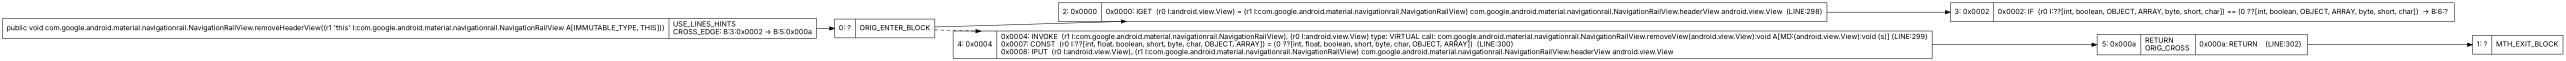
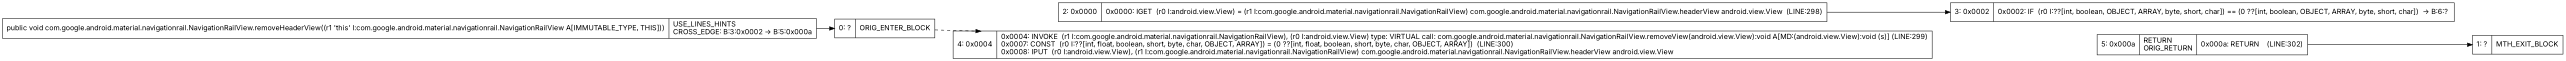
(1028, 24) -> none
(2012, 45) -> none
(2167, 48) -> (2168, 48)
